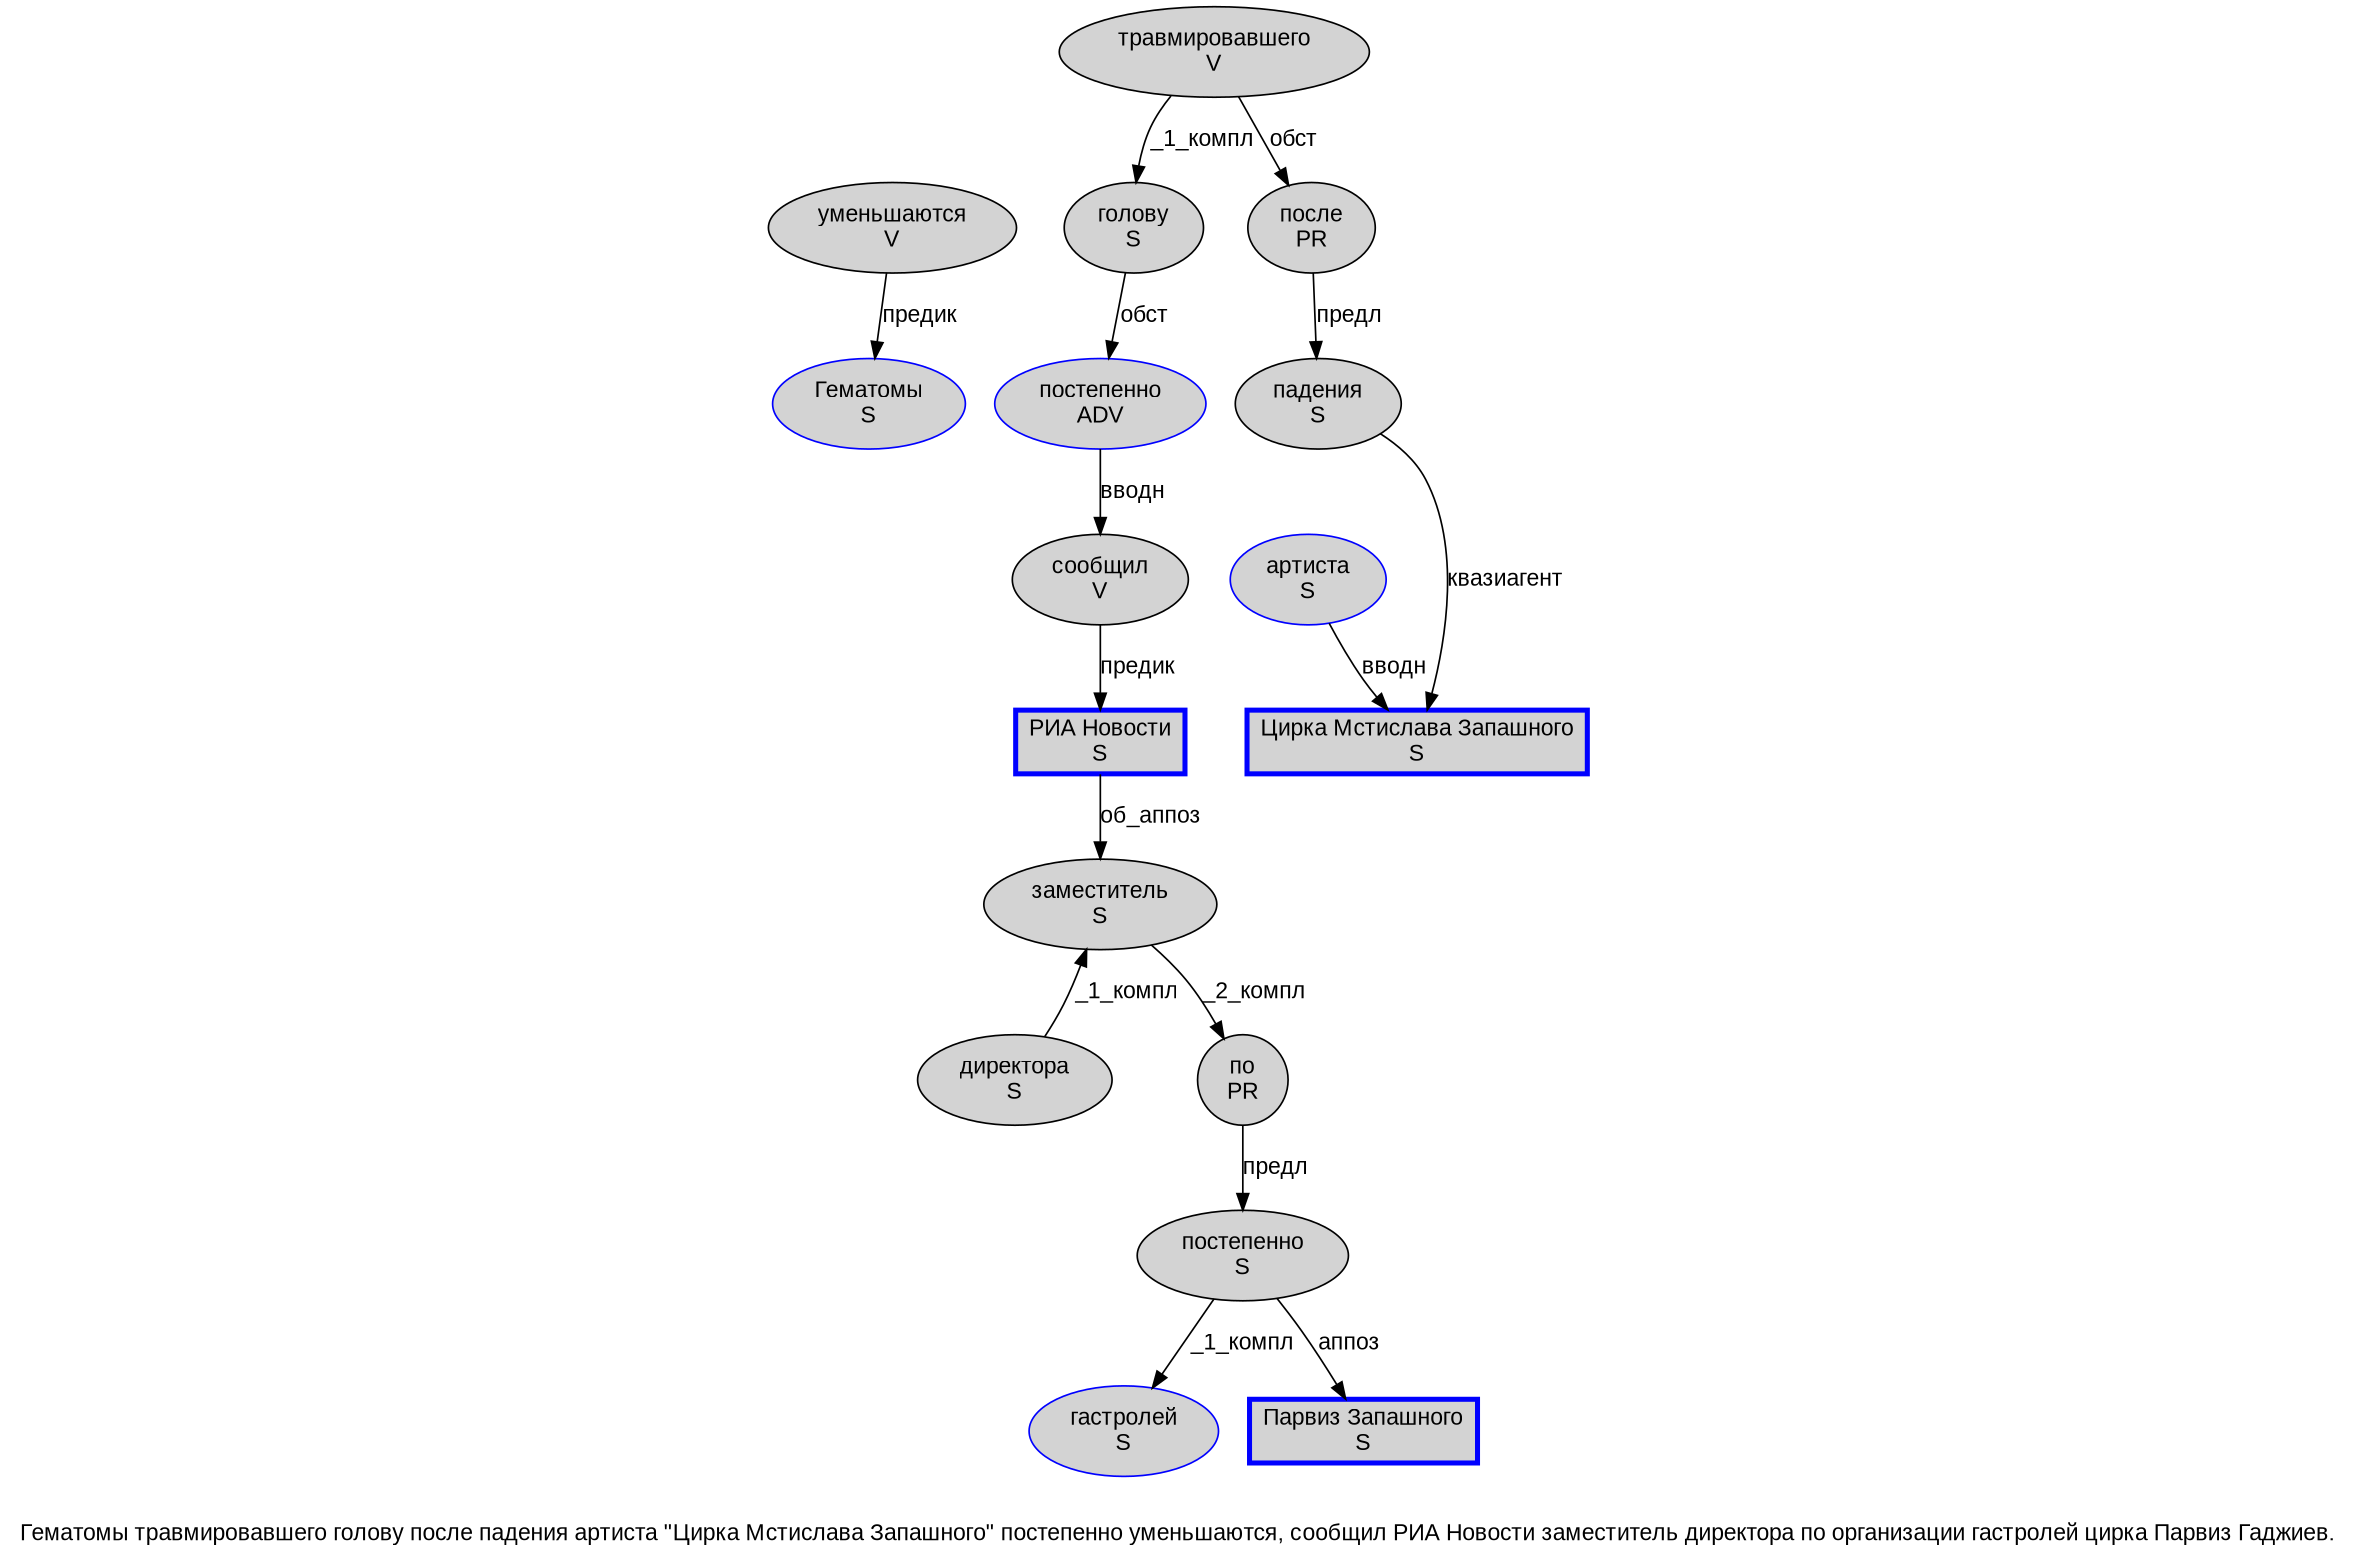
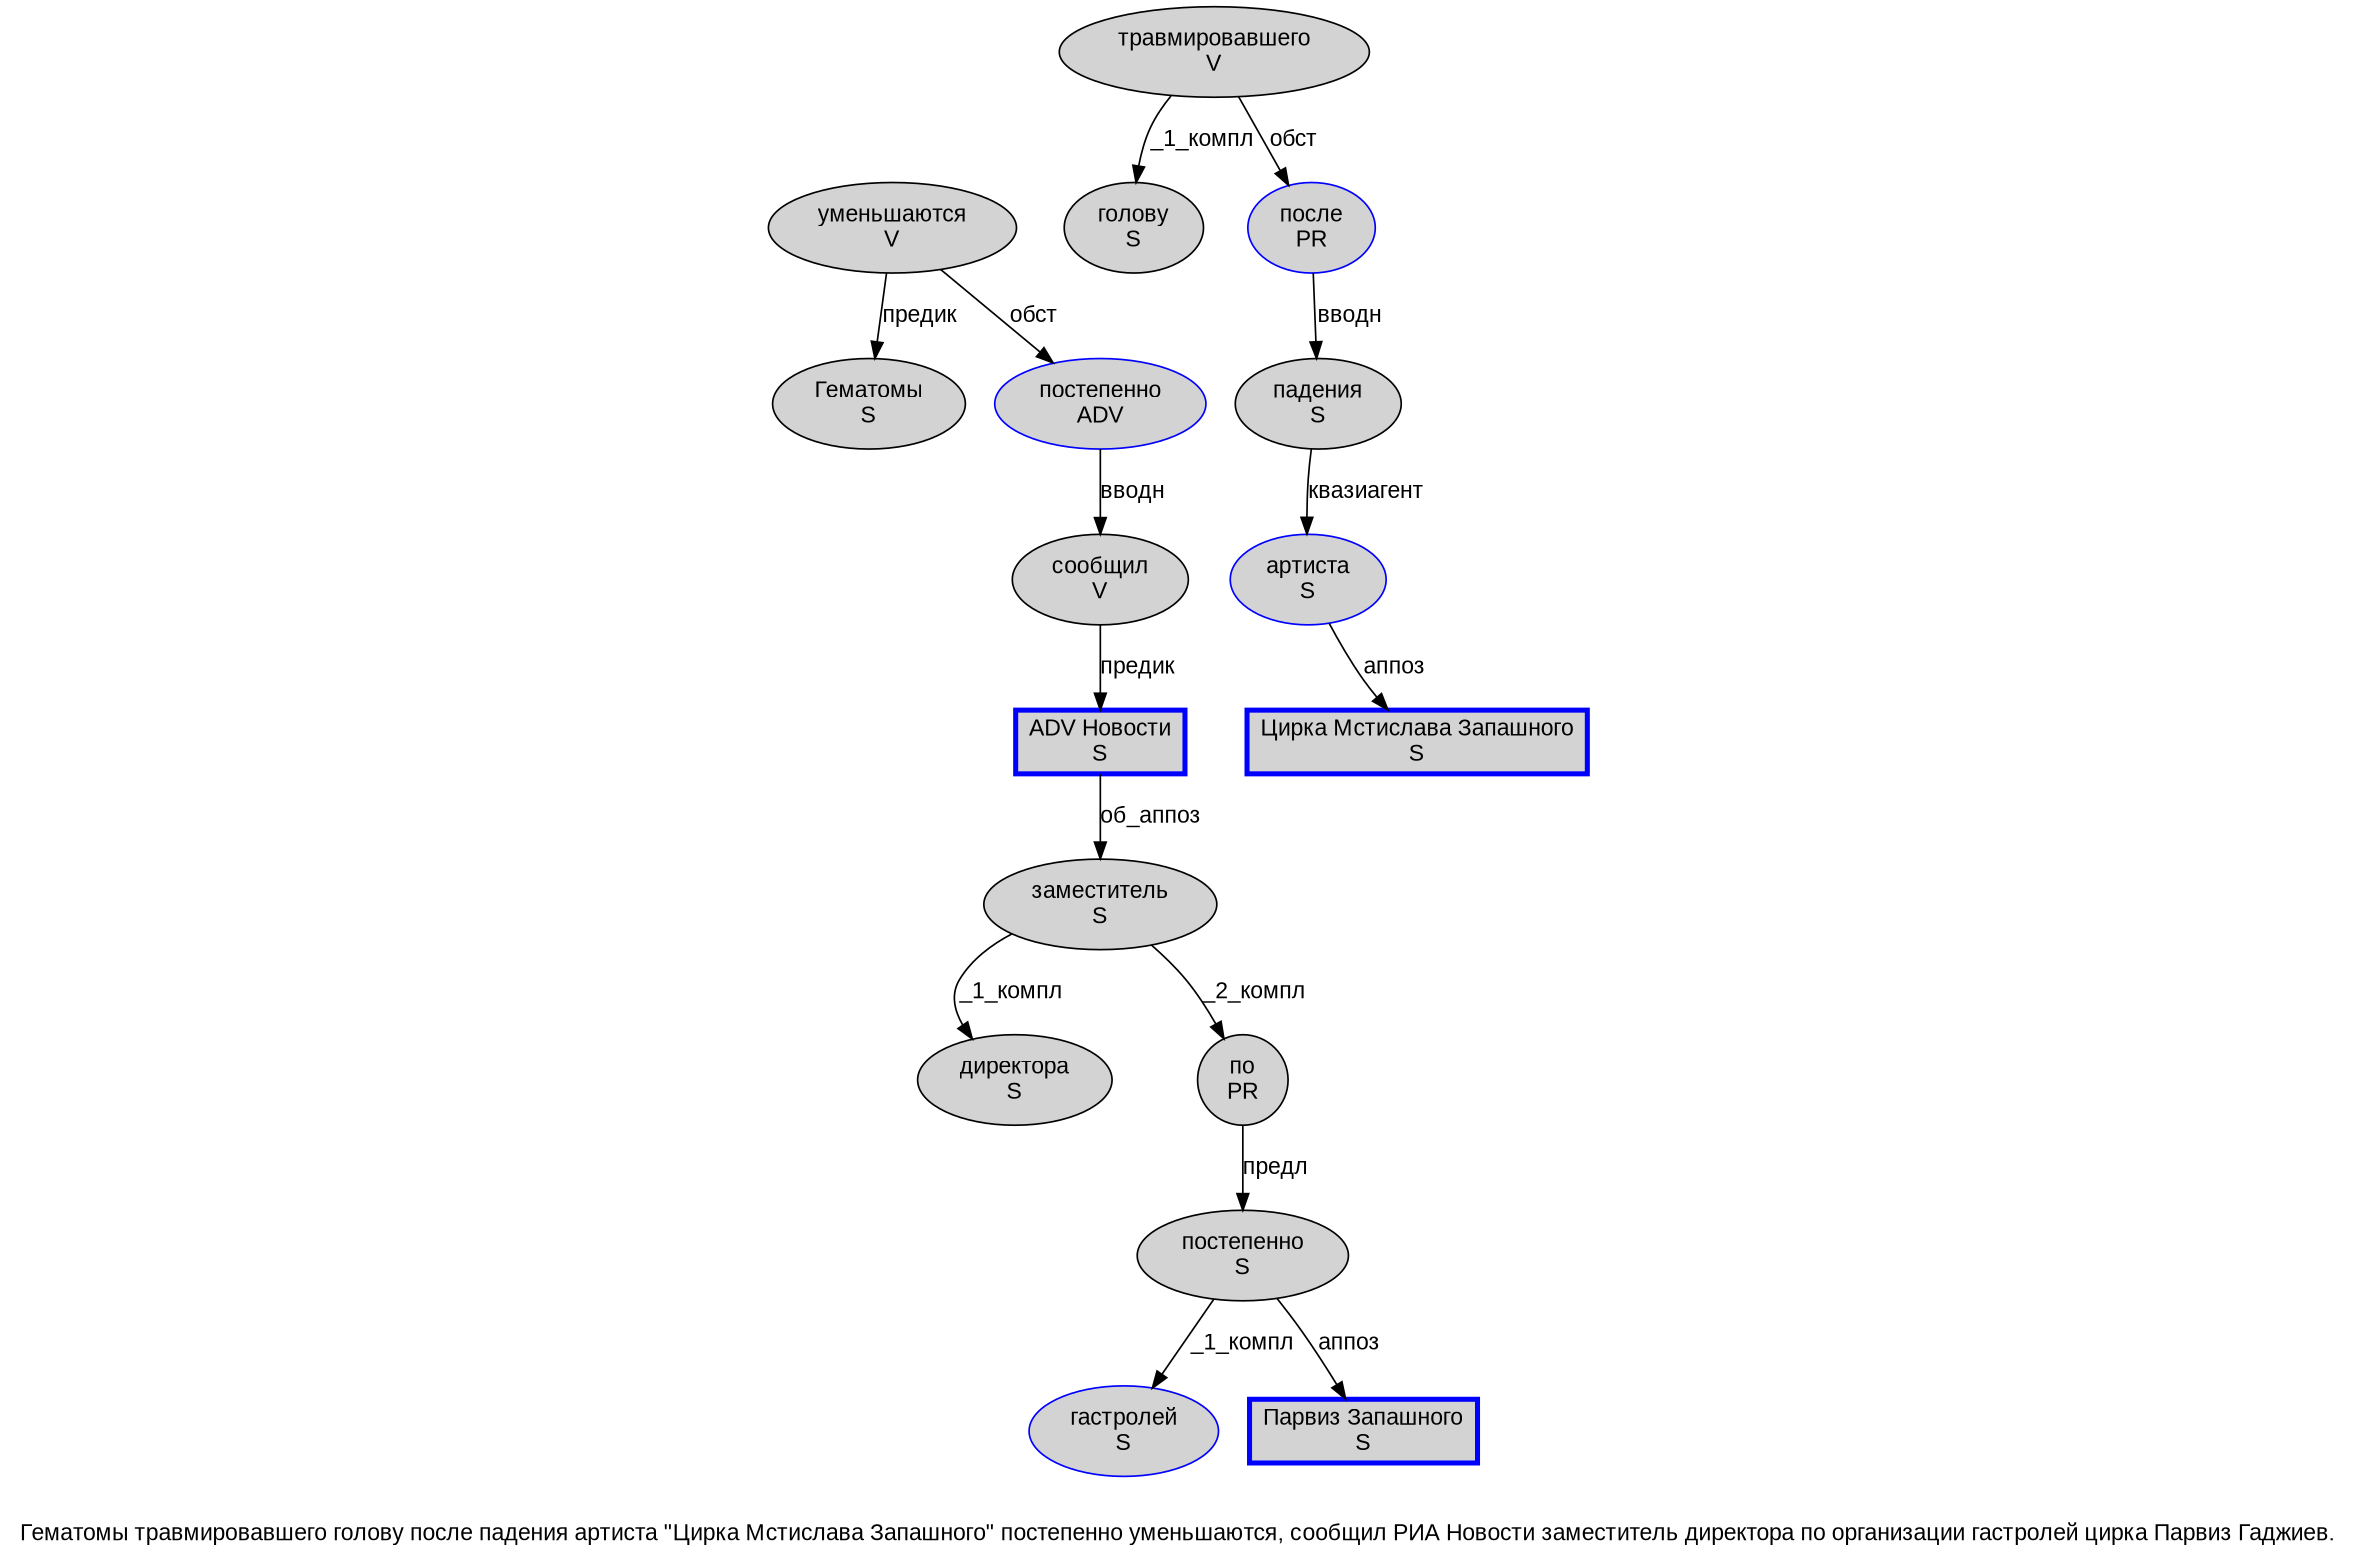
(1312, 228) -> (1312, 228)
(1119, 307) -> (990, 311)
(1350, 316) -> (1350, 316)
(869, 404) -> (869, 404)
(1446, 553) -> (1308, 483)
(1395, 667) -> (1395, 667)
(1100, 742) -> (1100, 742)
(1065, 1002) -> (966, 970)
